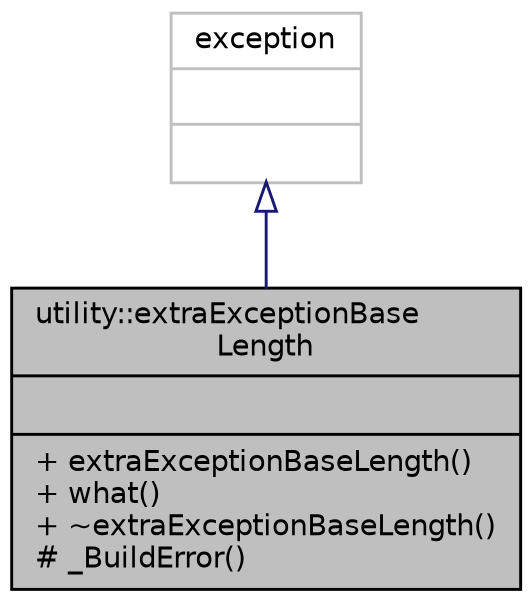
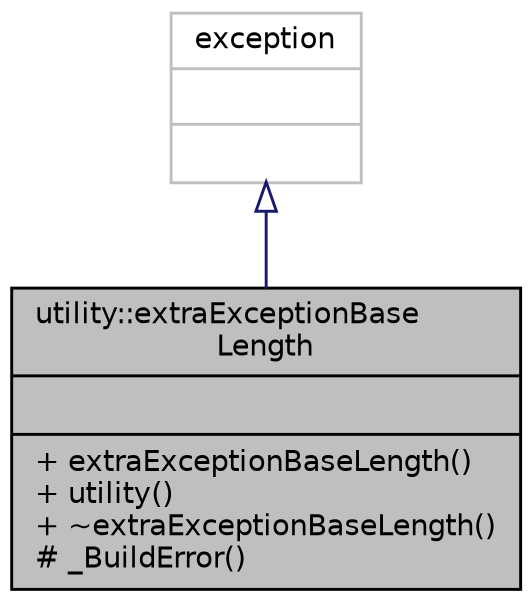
(98, 494) -> (105, 494)
